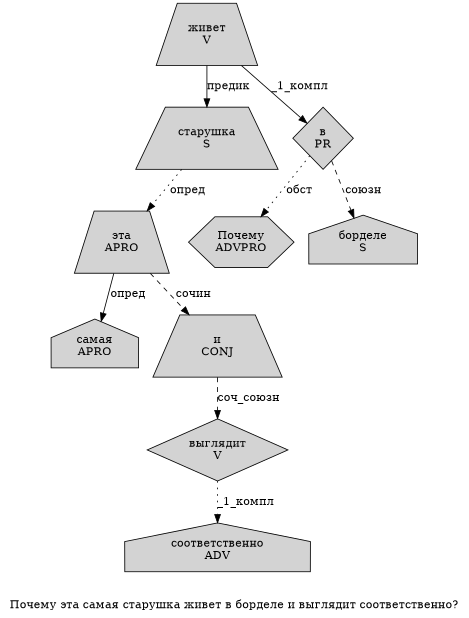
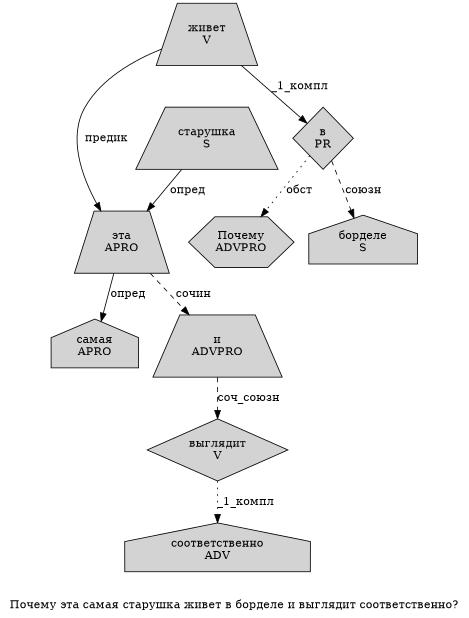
(207, 82) -> (84, 109)
(167, 187) -> (167, 187)
(218, 346) -> (218, 346)
